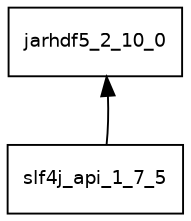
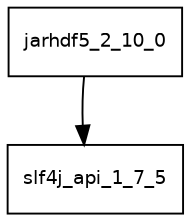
(108, 120) -> (83, 101)
